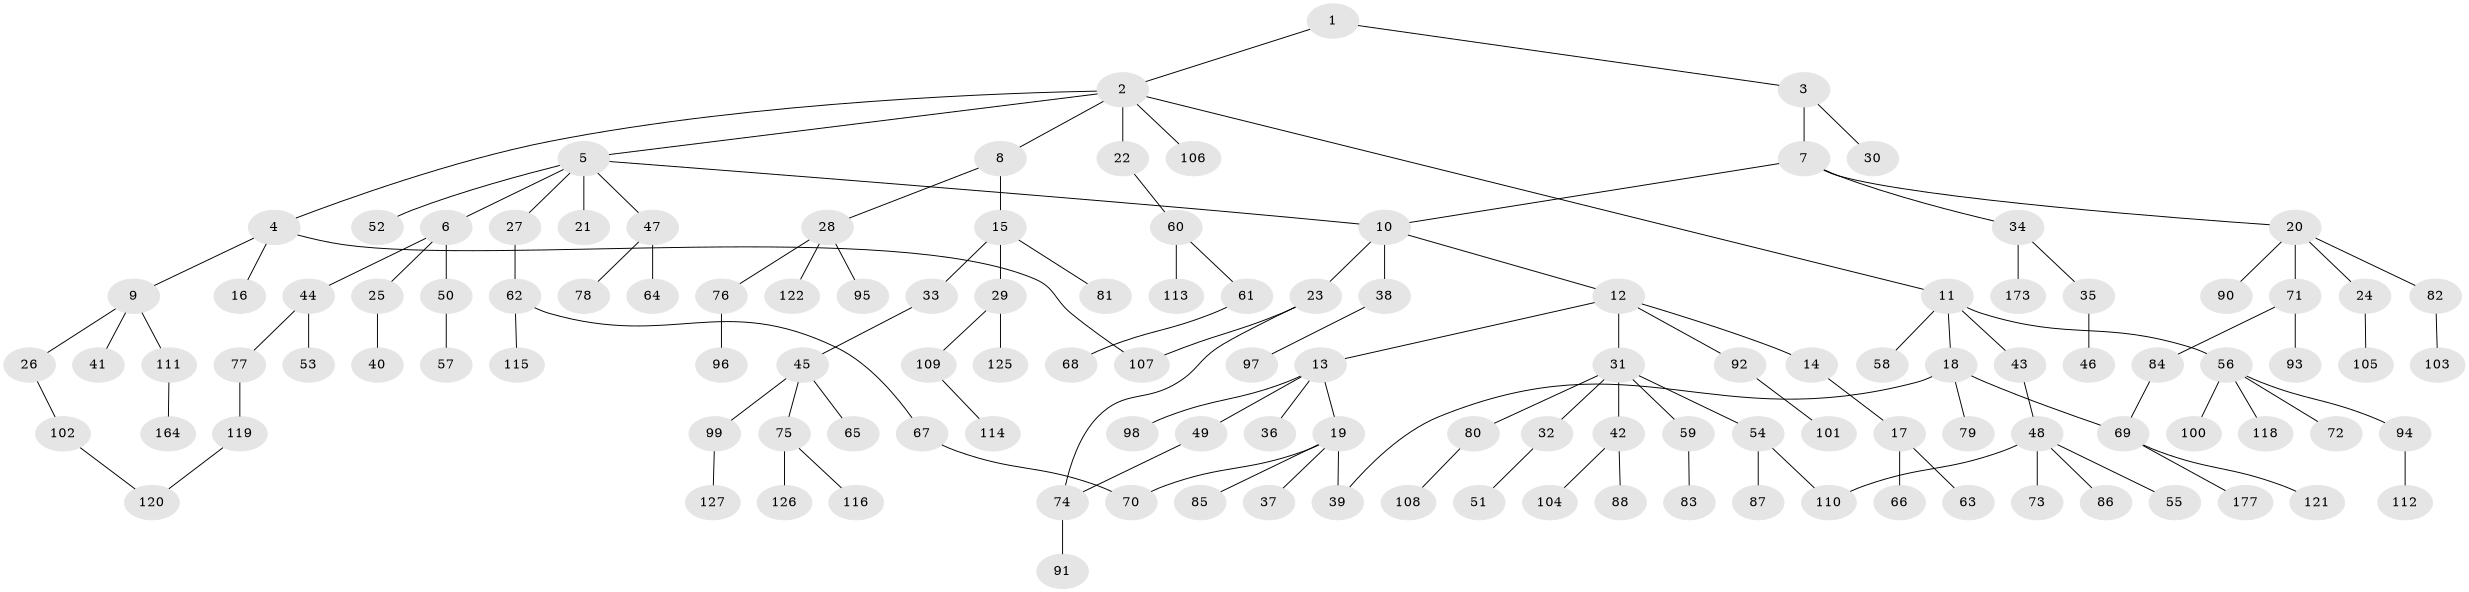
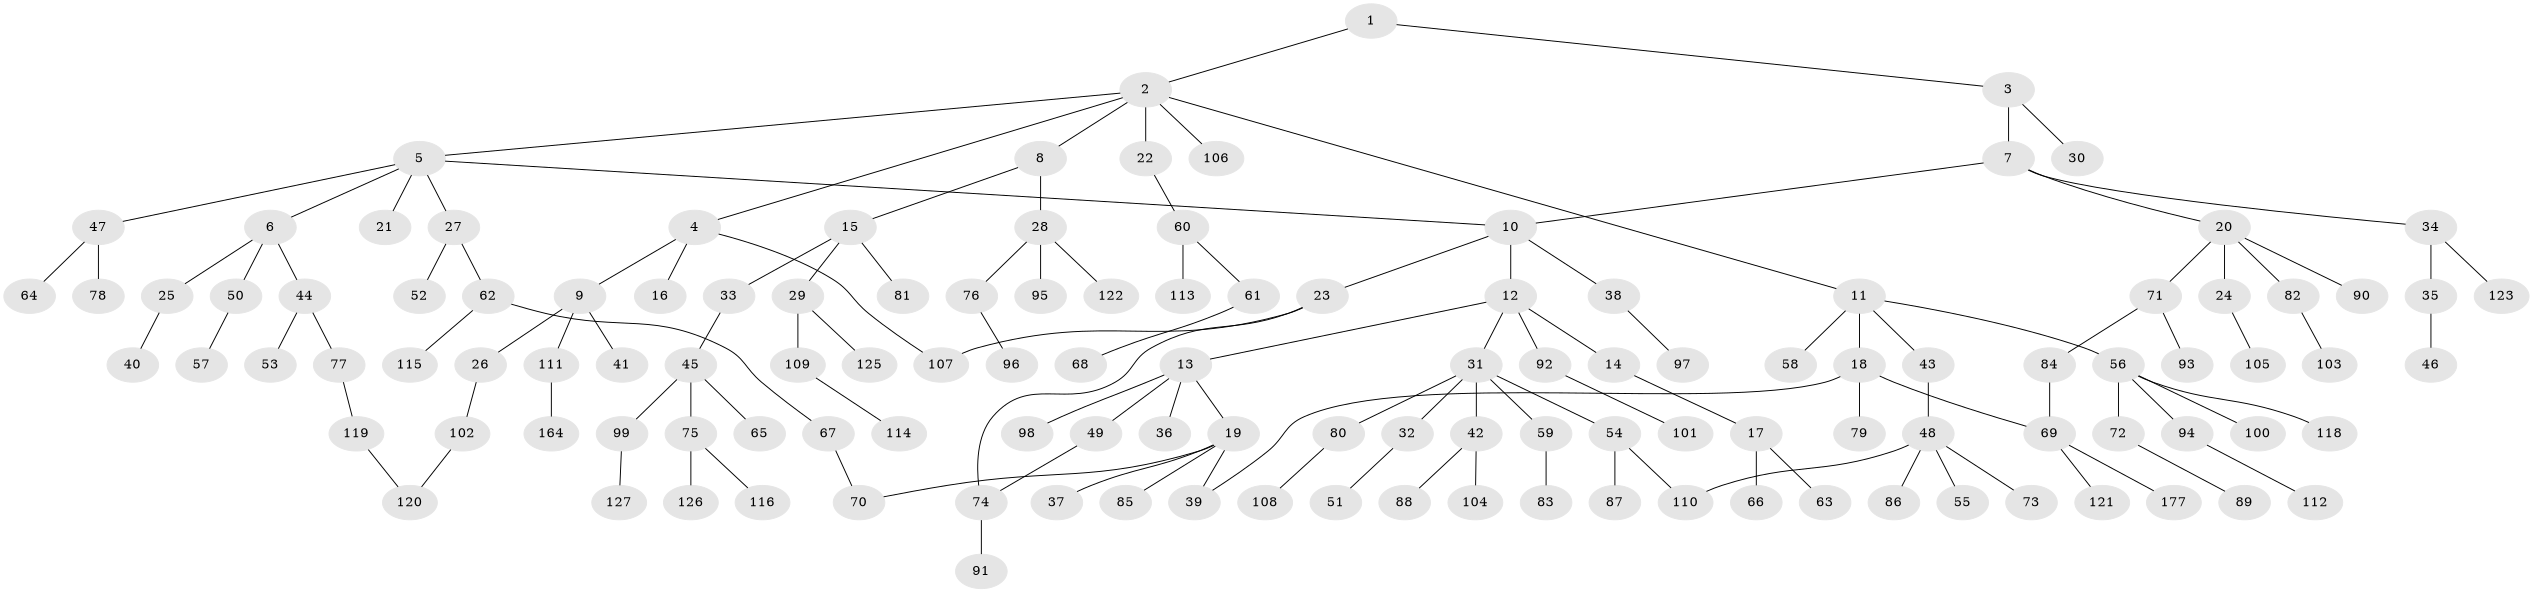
(478, 188) -> (437, 262)
(2018, 296) -> (2502, 296)
none -> (2245, 503)
